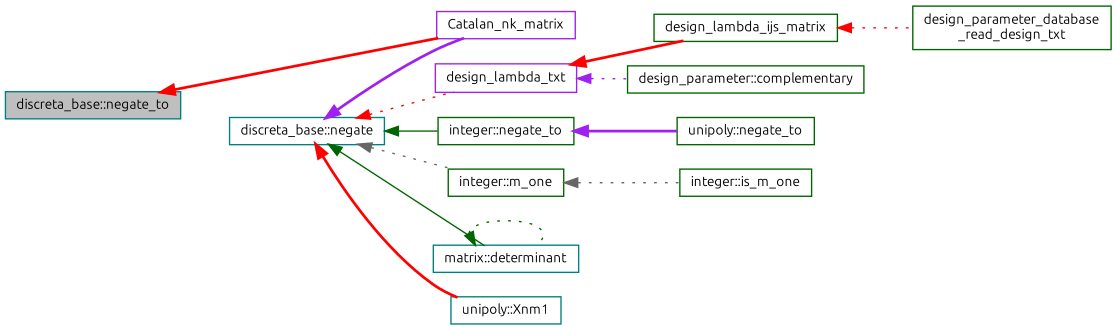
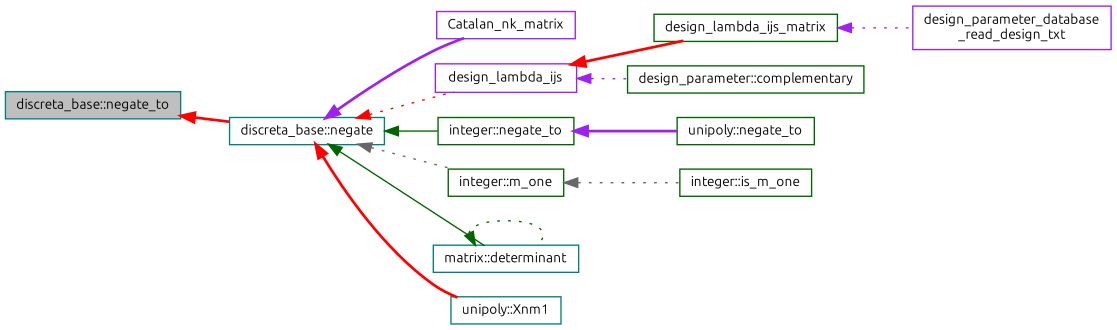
(882, 28) -> (882, 28)
(1012, 28) -> (1012, 28)
(306, 64) -> (212, 120)
(506, 78) -> (506, 78)
